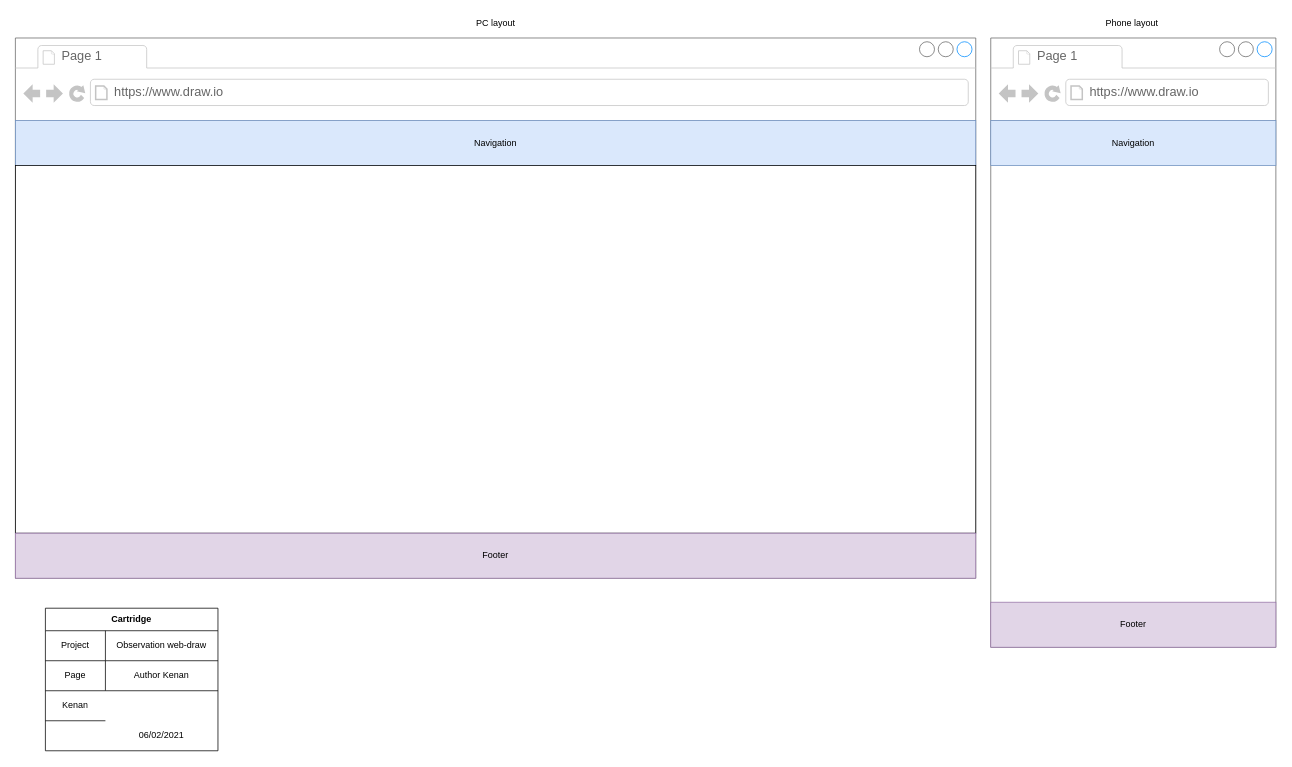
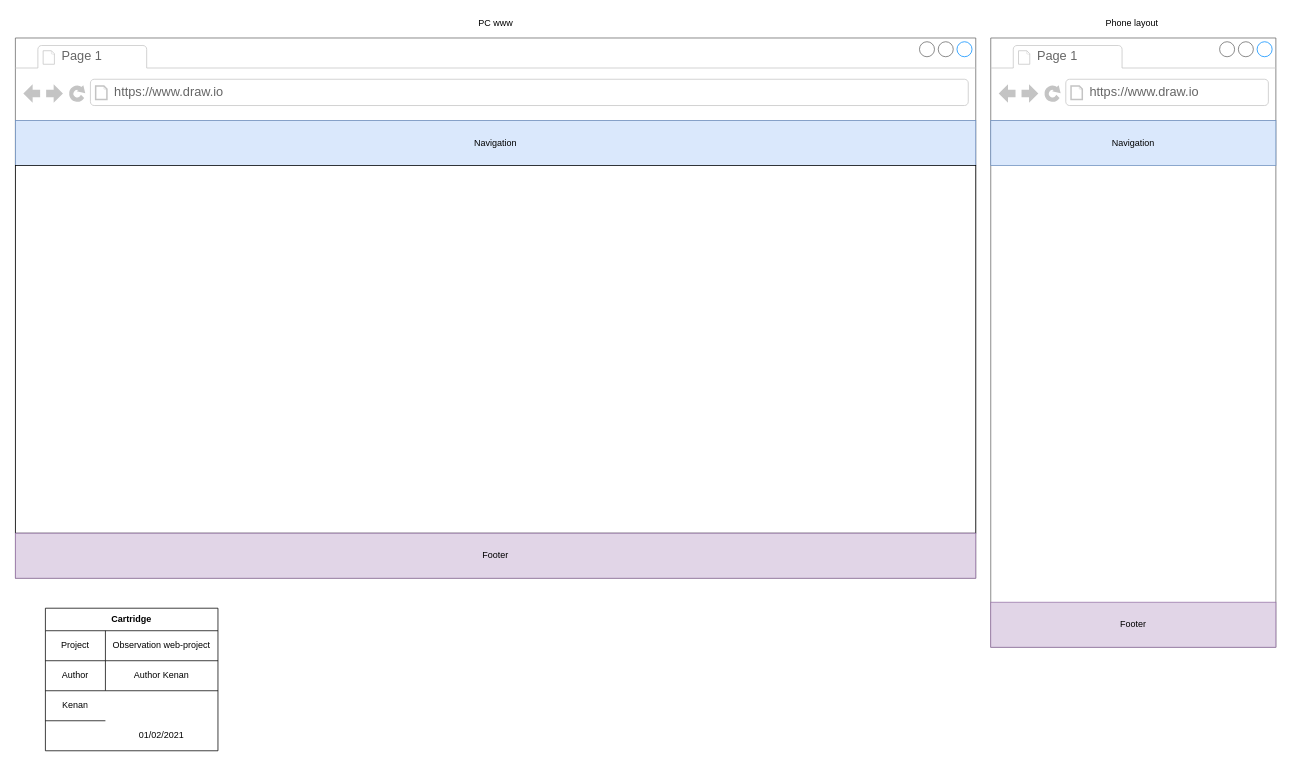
(496, 23) -> (496, 23)
(162, 645) -> (162, 645)
(75, 675) -> (75, 675)
(162, 735) -> (162, 735)
